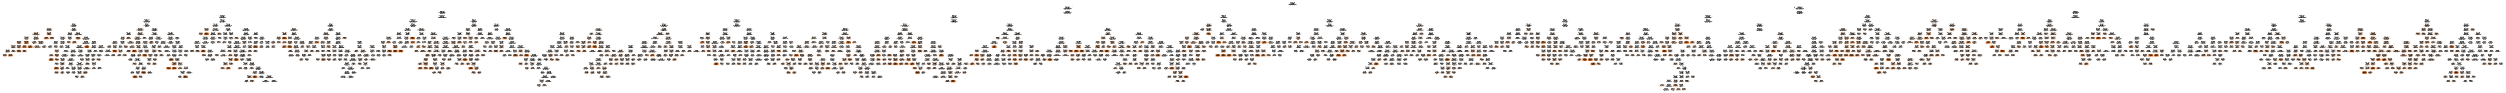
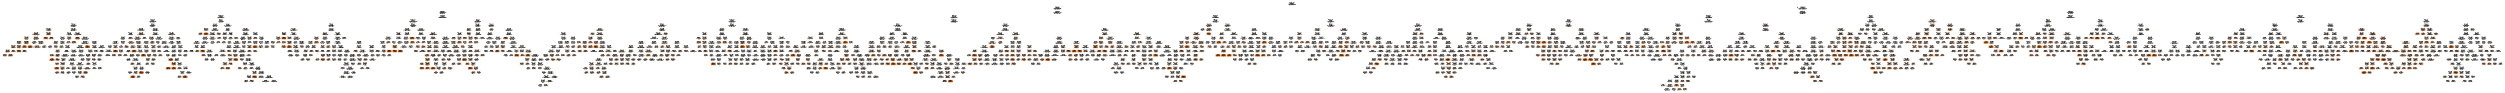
none -> (1264, 47)
(647, 55) -> none
